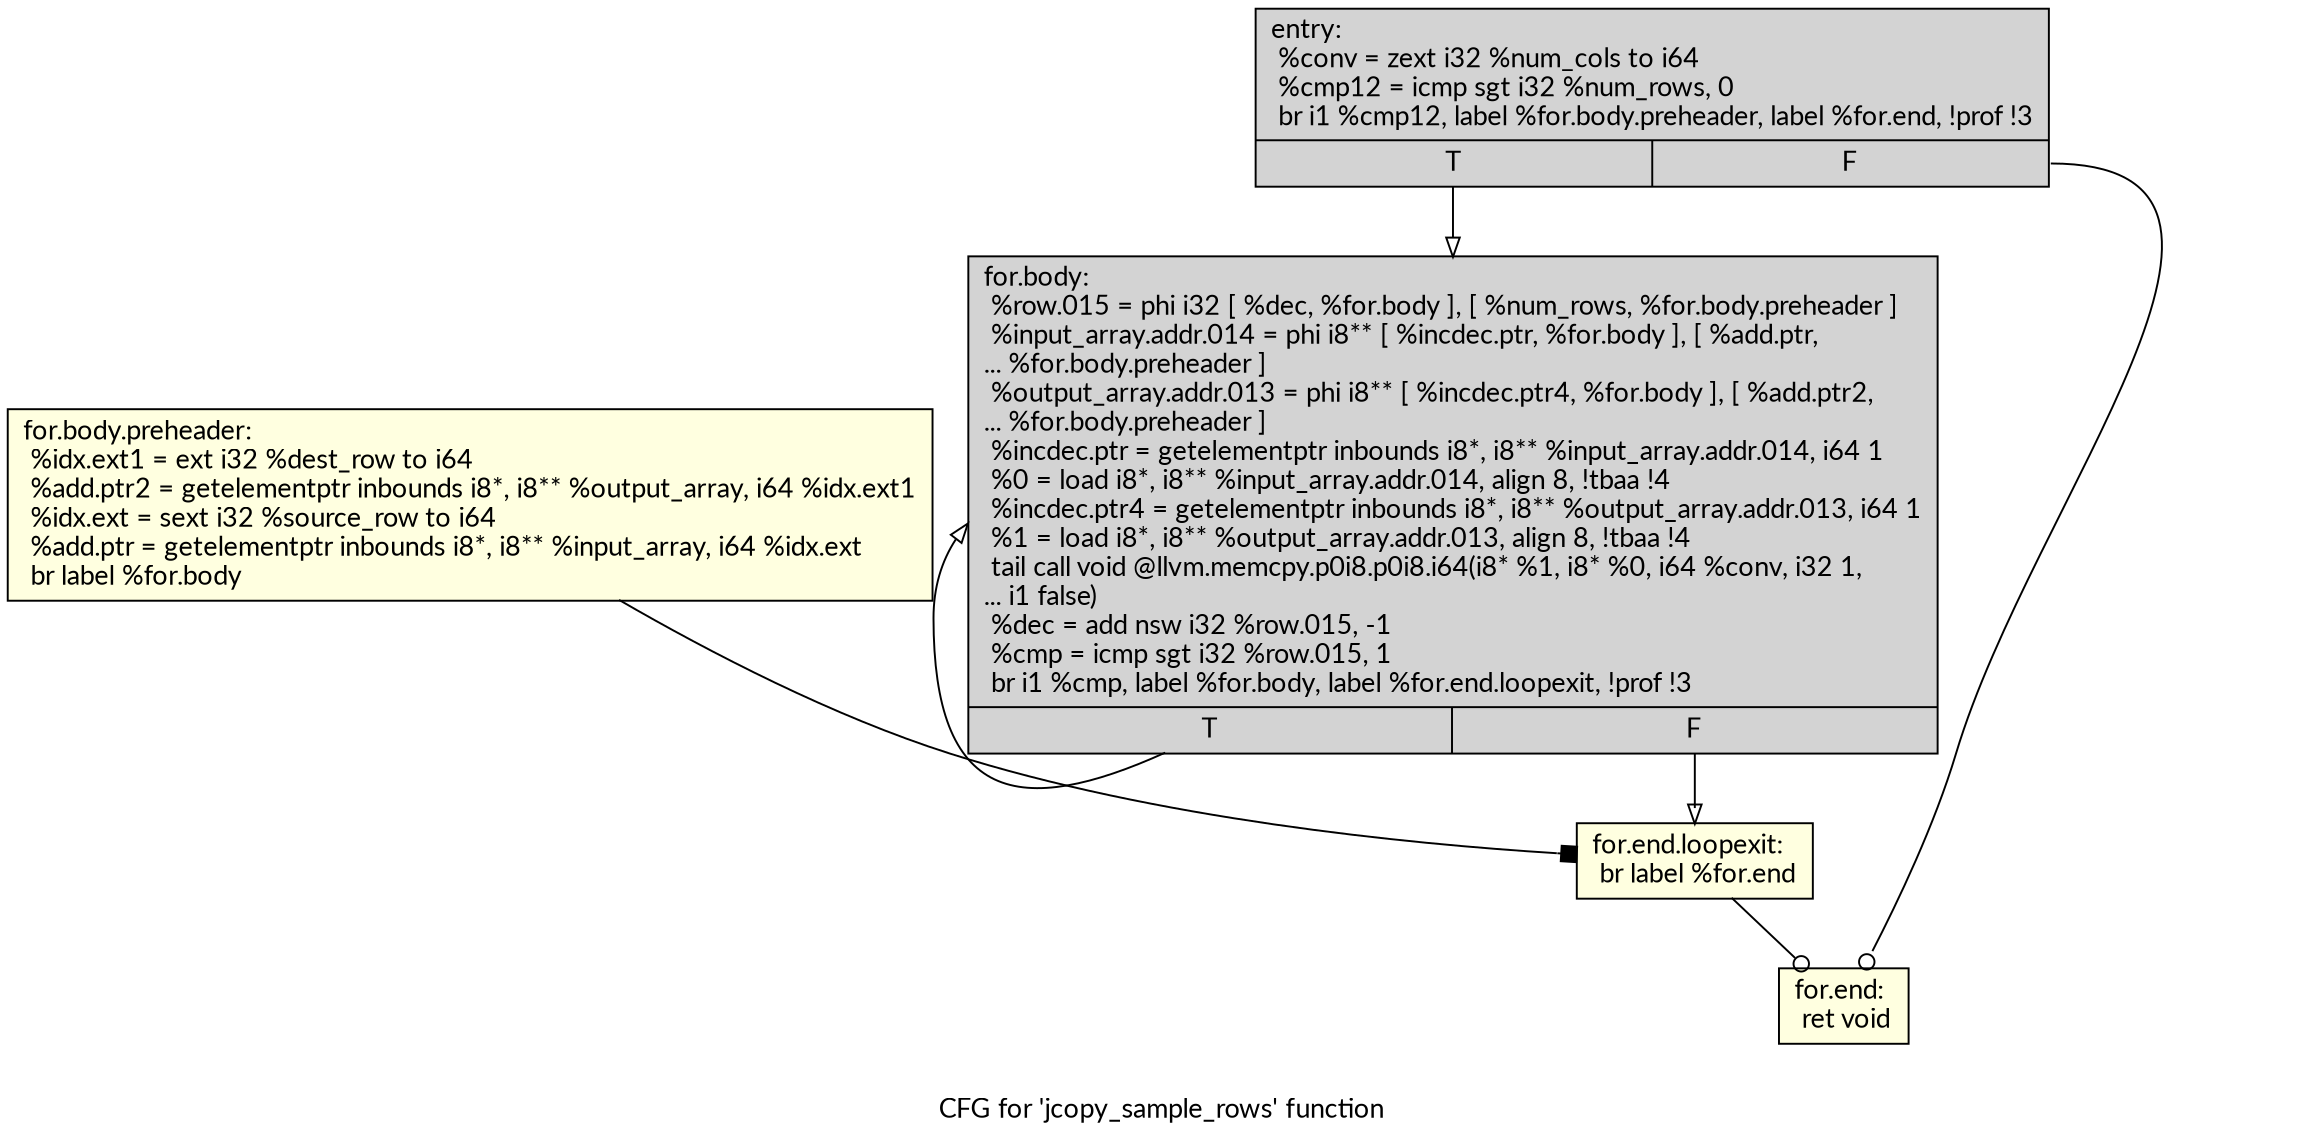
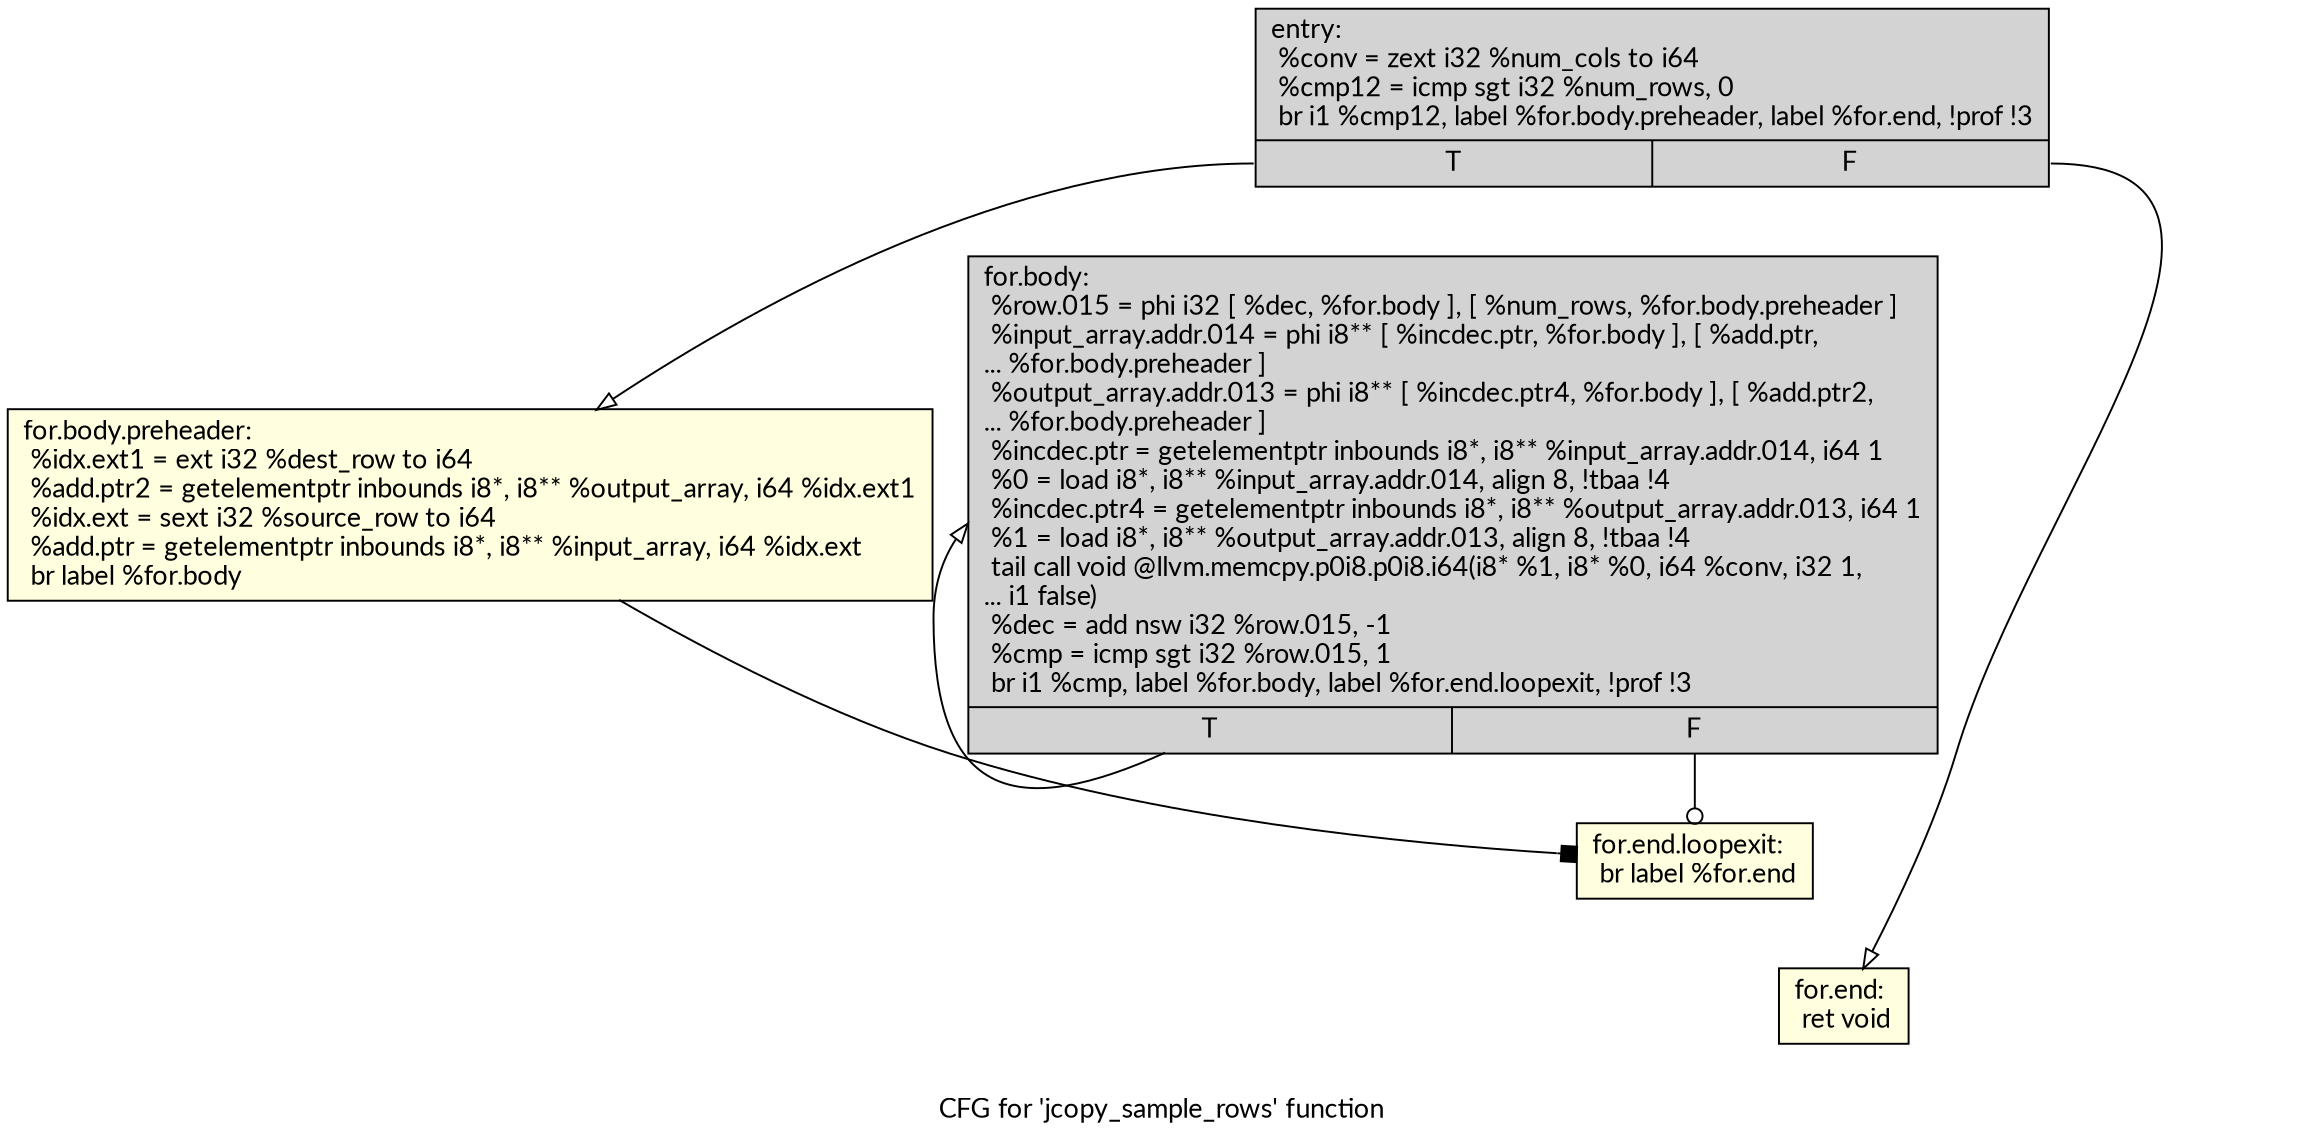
(1453, 212) -> (918, 237)
(2053, 529) -> (2053, 529)
(1695, 781) -> (1695, 781)
(1763, 928) -> none
